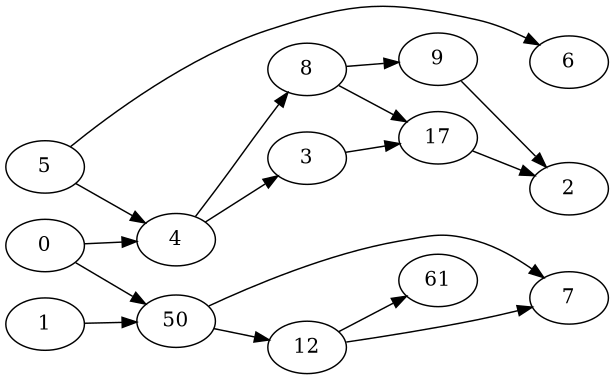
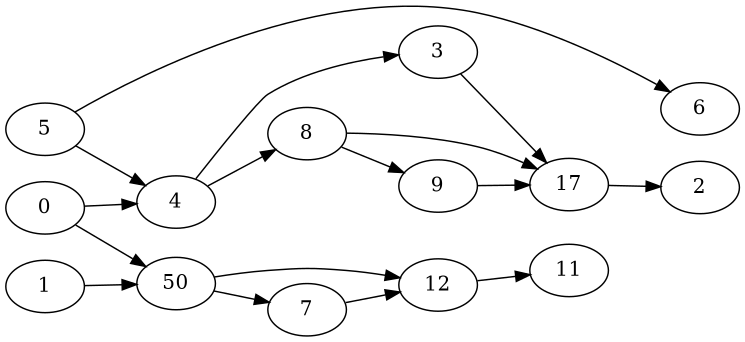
(498, 119) -> (497, 185)
(438, 280) -> (569, 270)
(432, 328) -> (366, 299)
